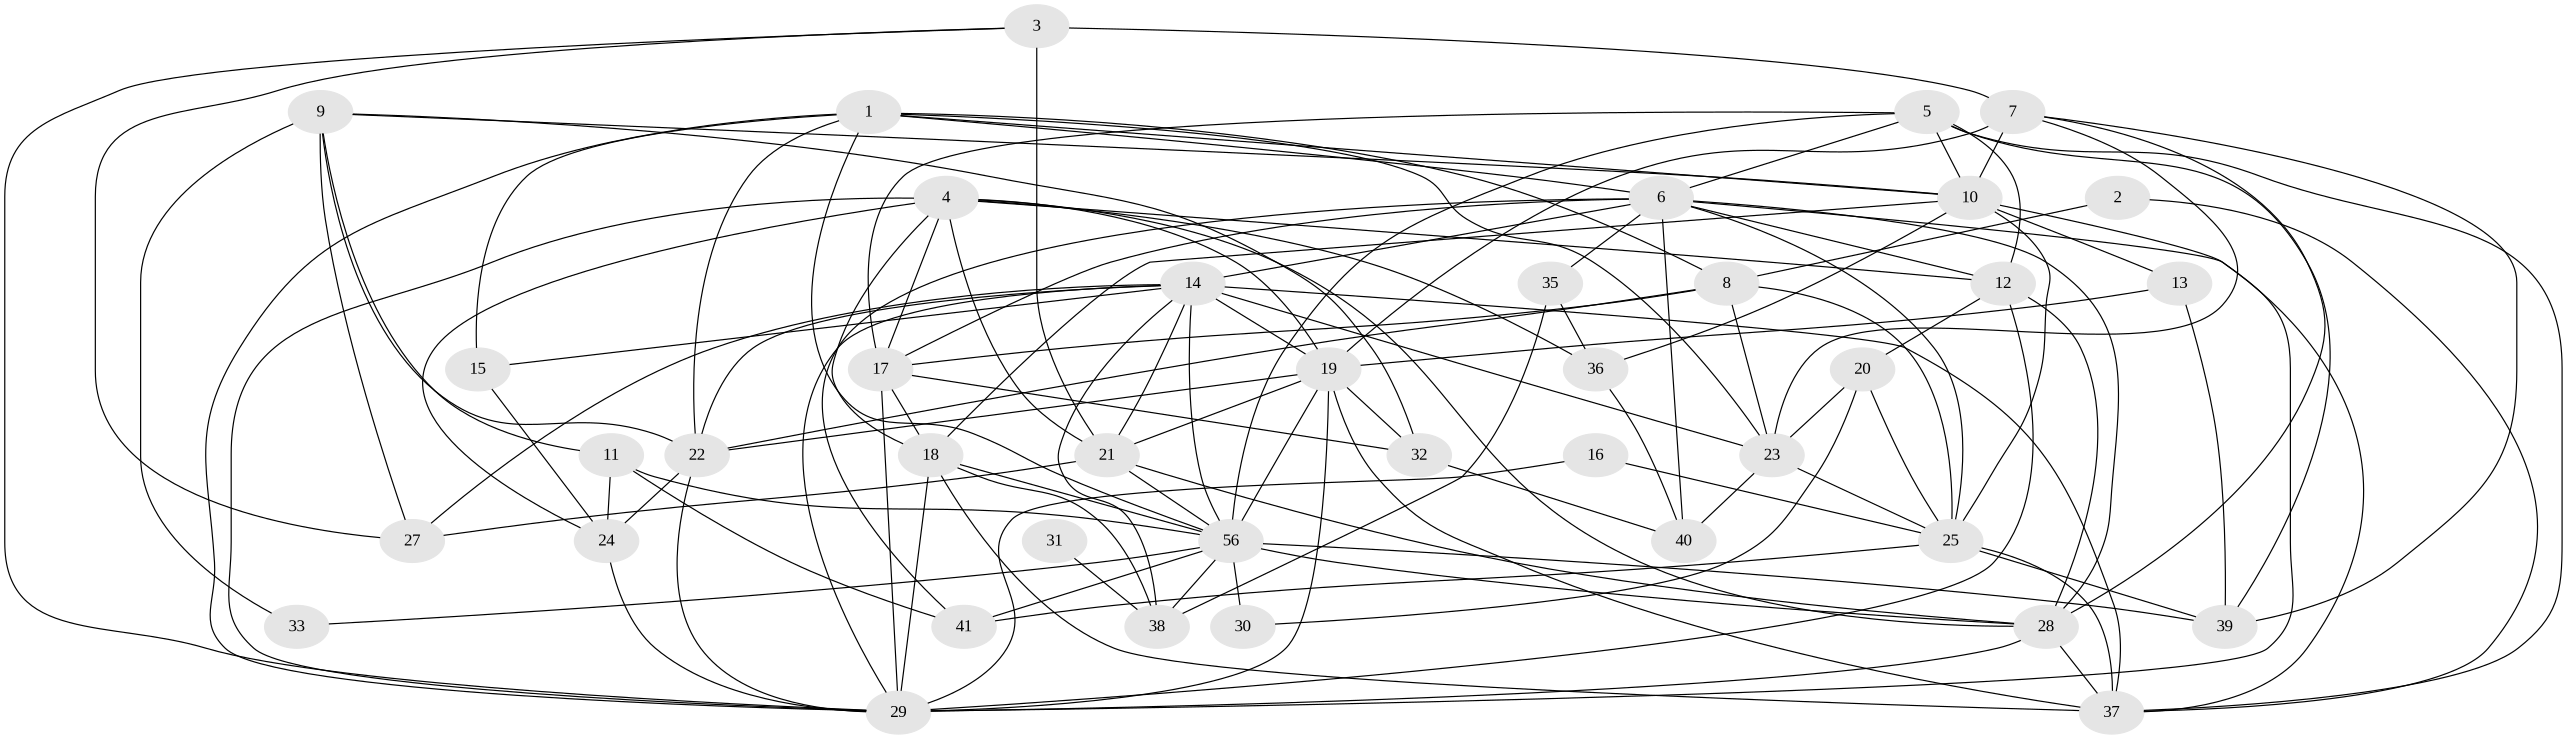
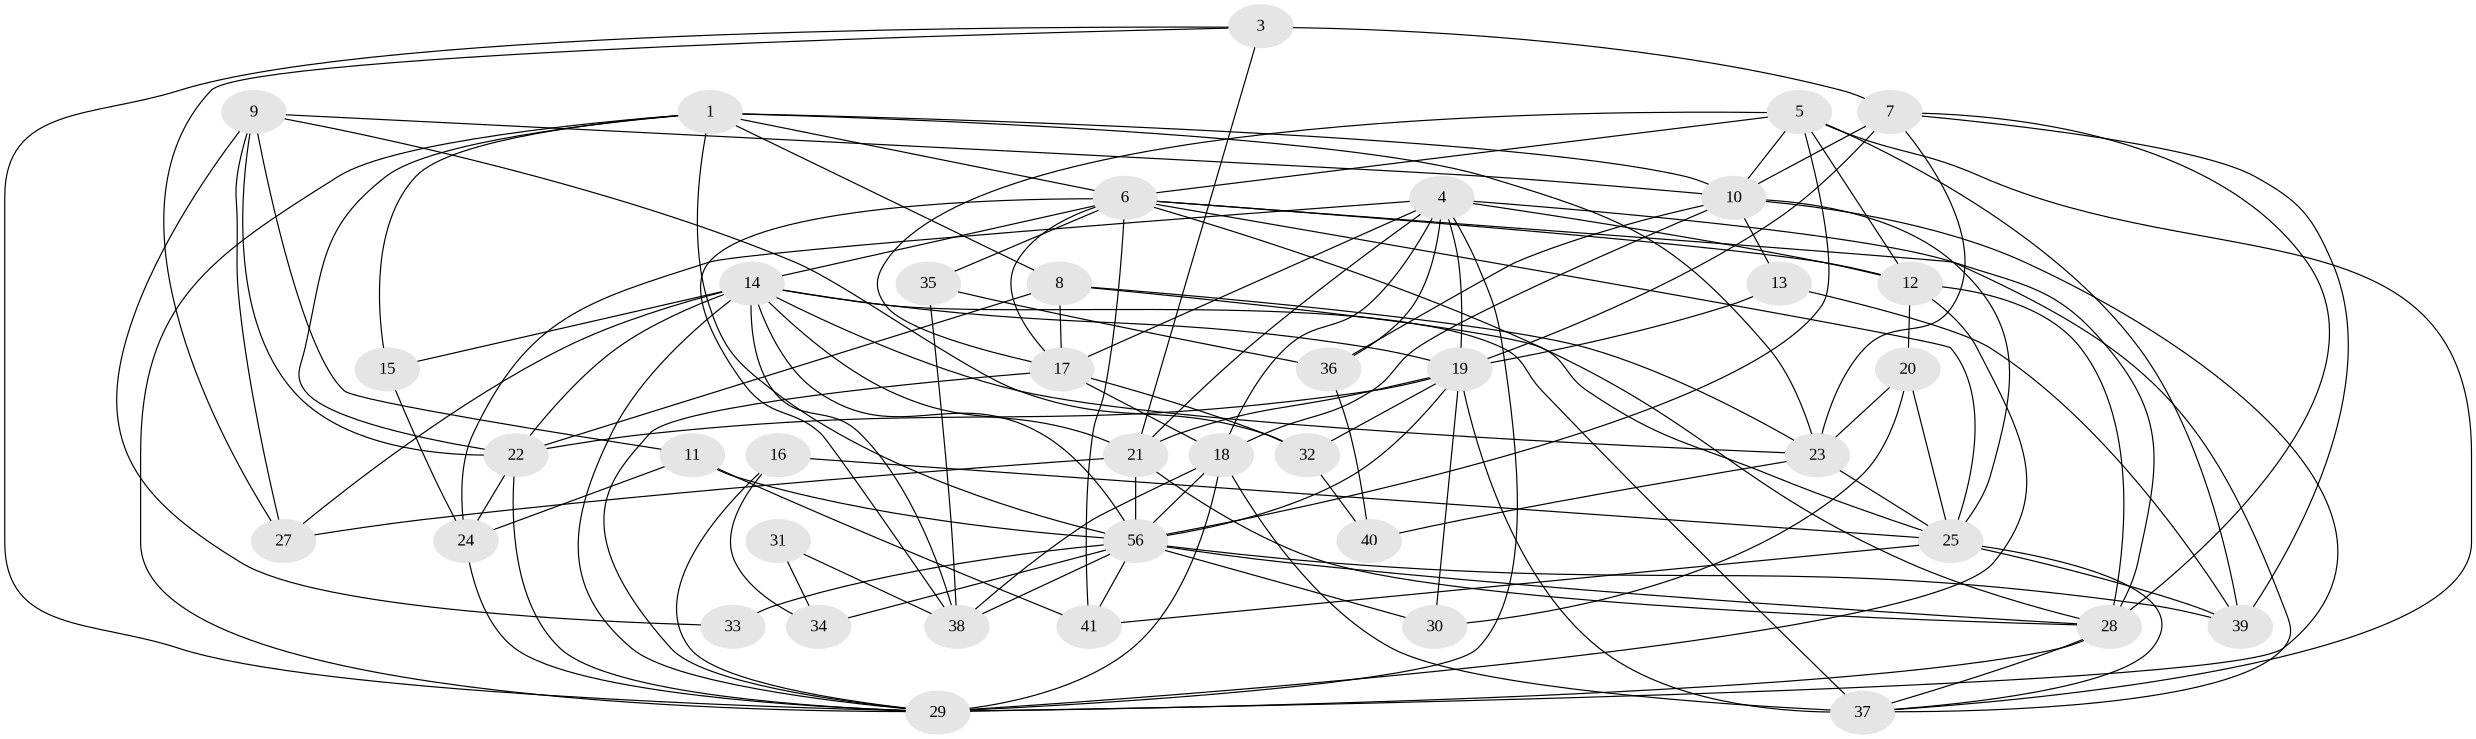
(2118, 198) -> none
(1673, 369) -> (725, 251)
none -> (819, 627)
(1227, 677) -> (1448, 493)
